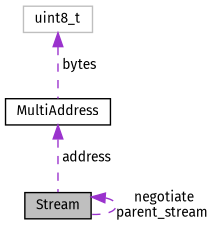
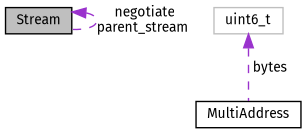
(58, 19) -> (248, 21)
(58, 166) -> none
